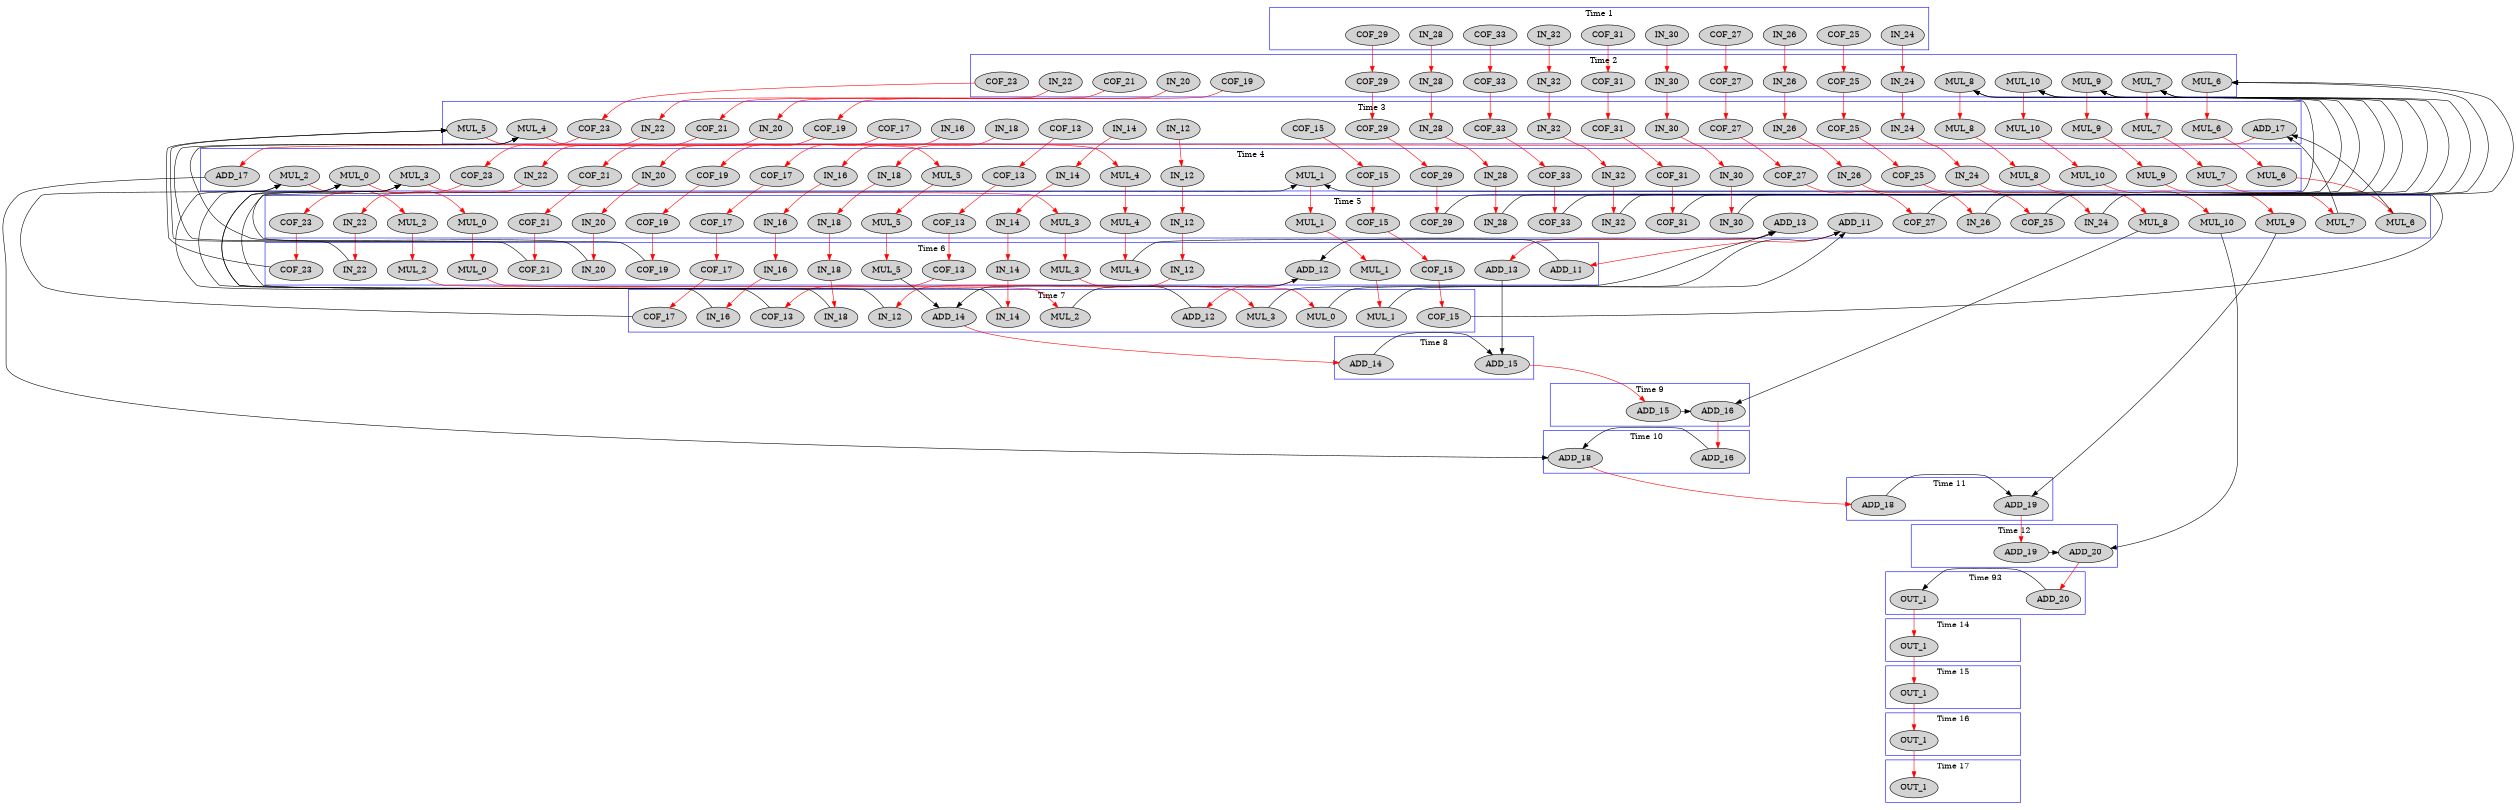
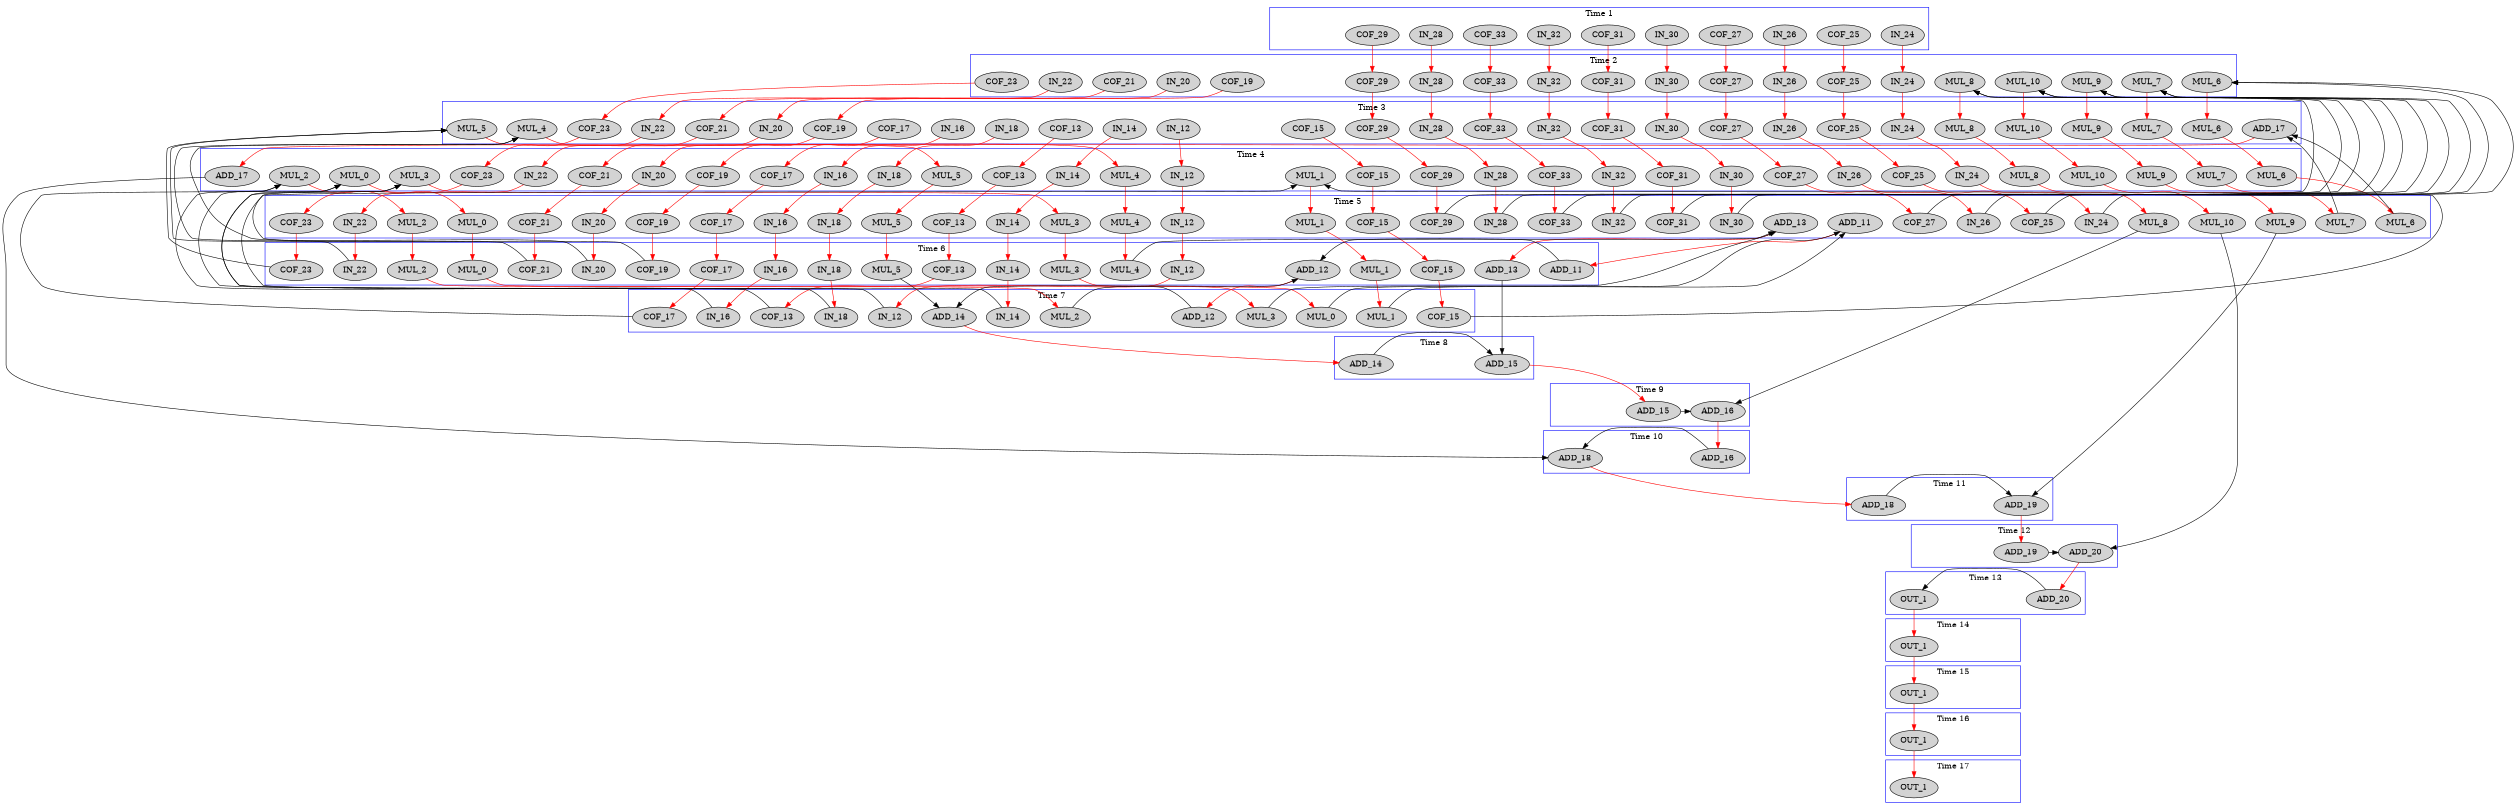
(1985, 578) -> (1985, 578)
